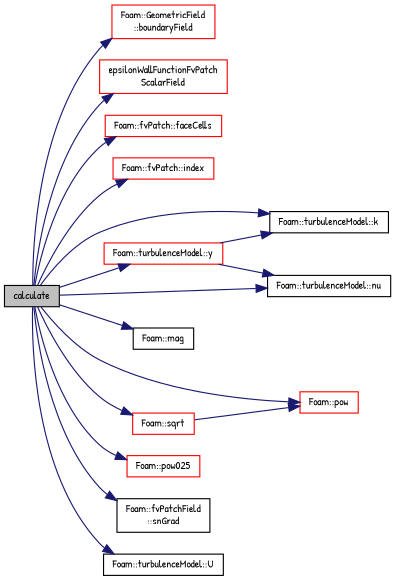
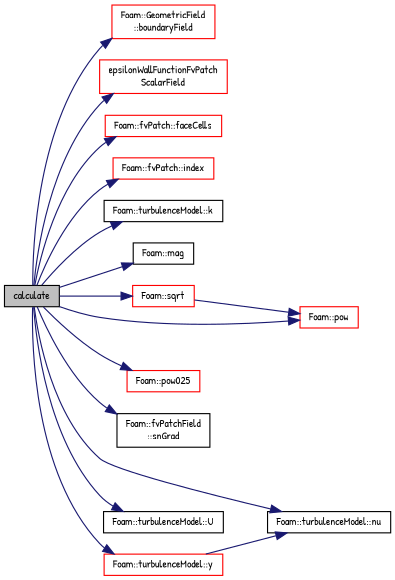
(241, 239) -> none
